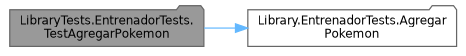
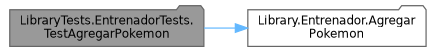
(352, 28) -> (337, 28)
